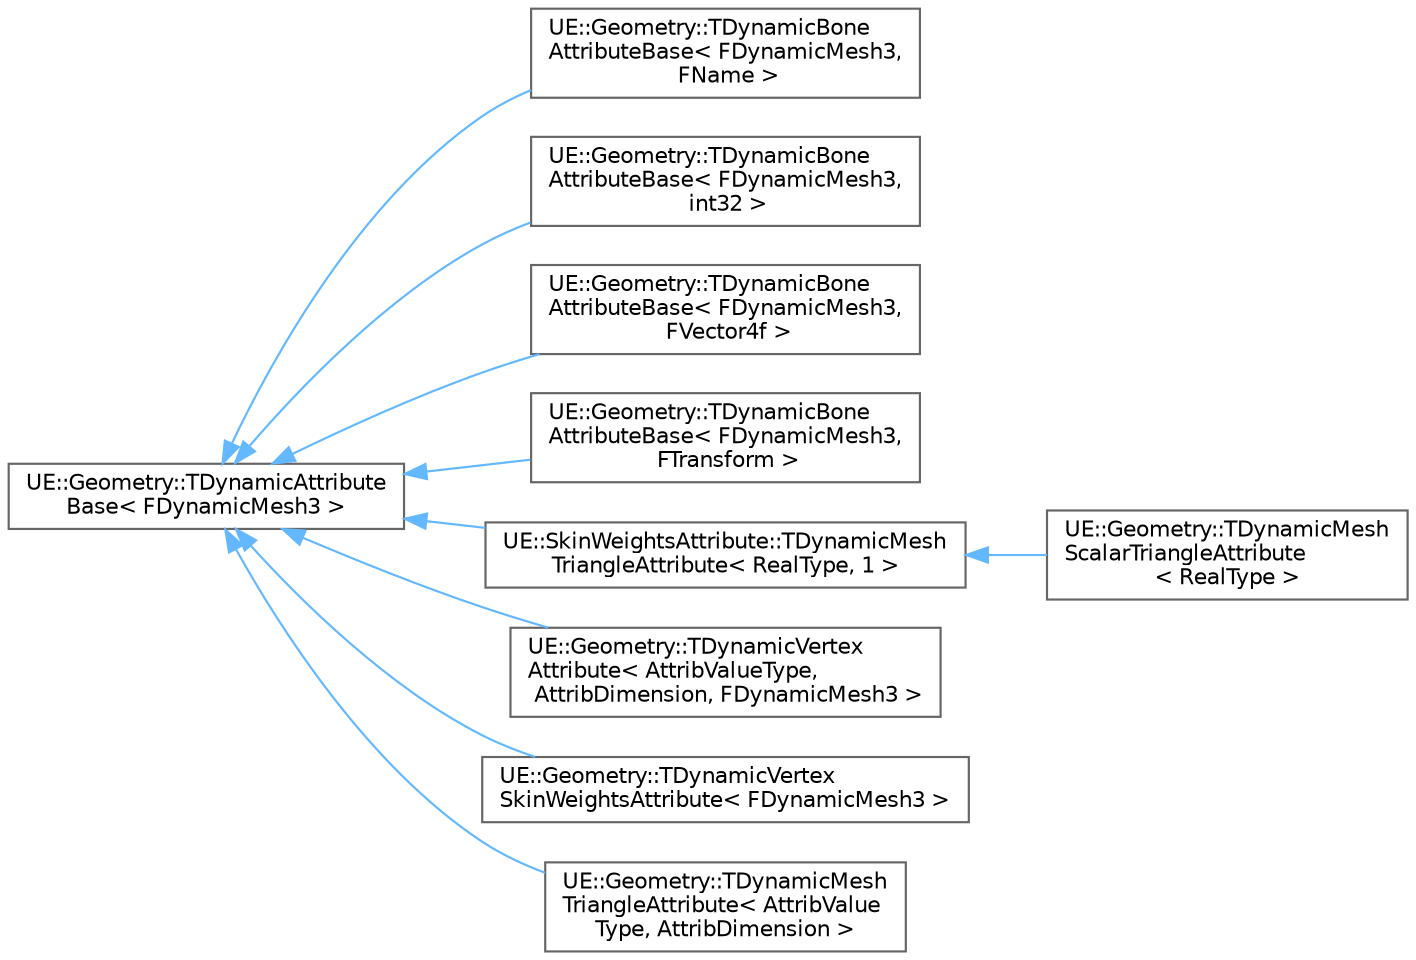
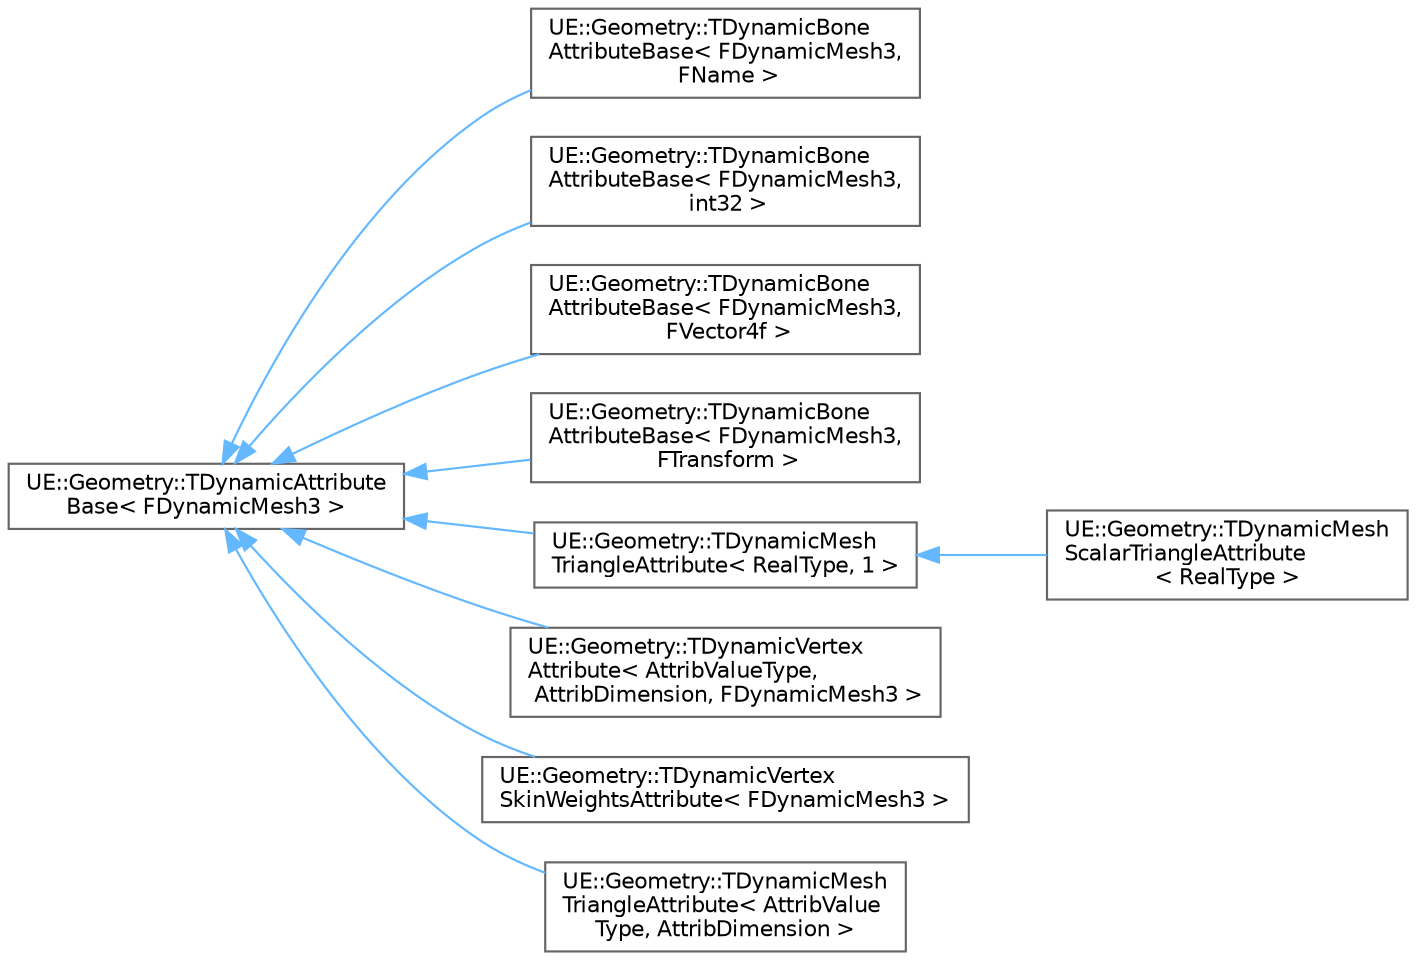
(726, 555) -> (726, 555)
